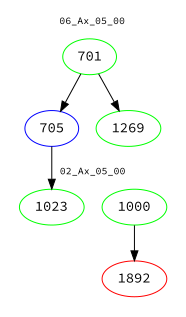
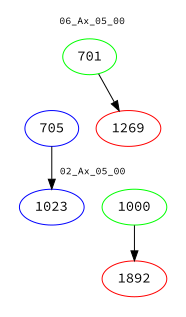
(73, 88) -> none
(128, 128) -> (128, 128)
(52, 207) -> (52, 207)
